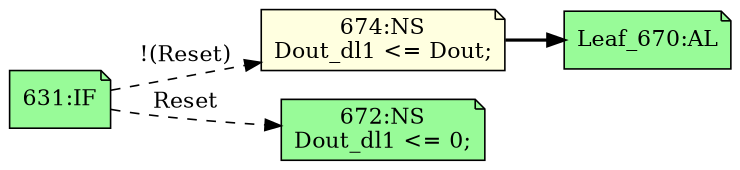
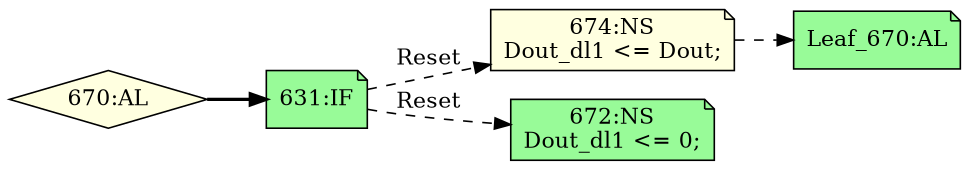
(526, 40) -> (756, 40)
(186, 55) -> (429, 59)
none -> (108, 99)
